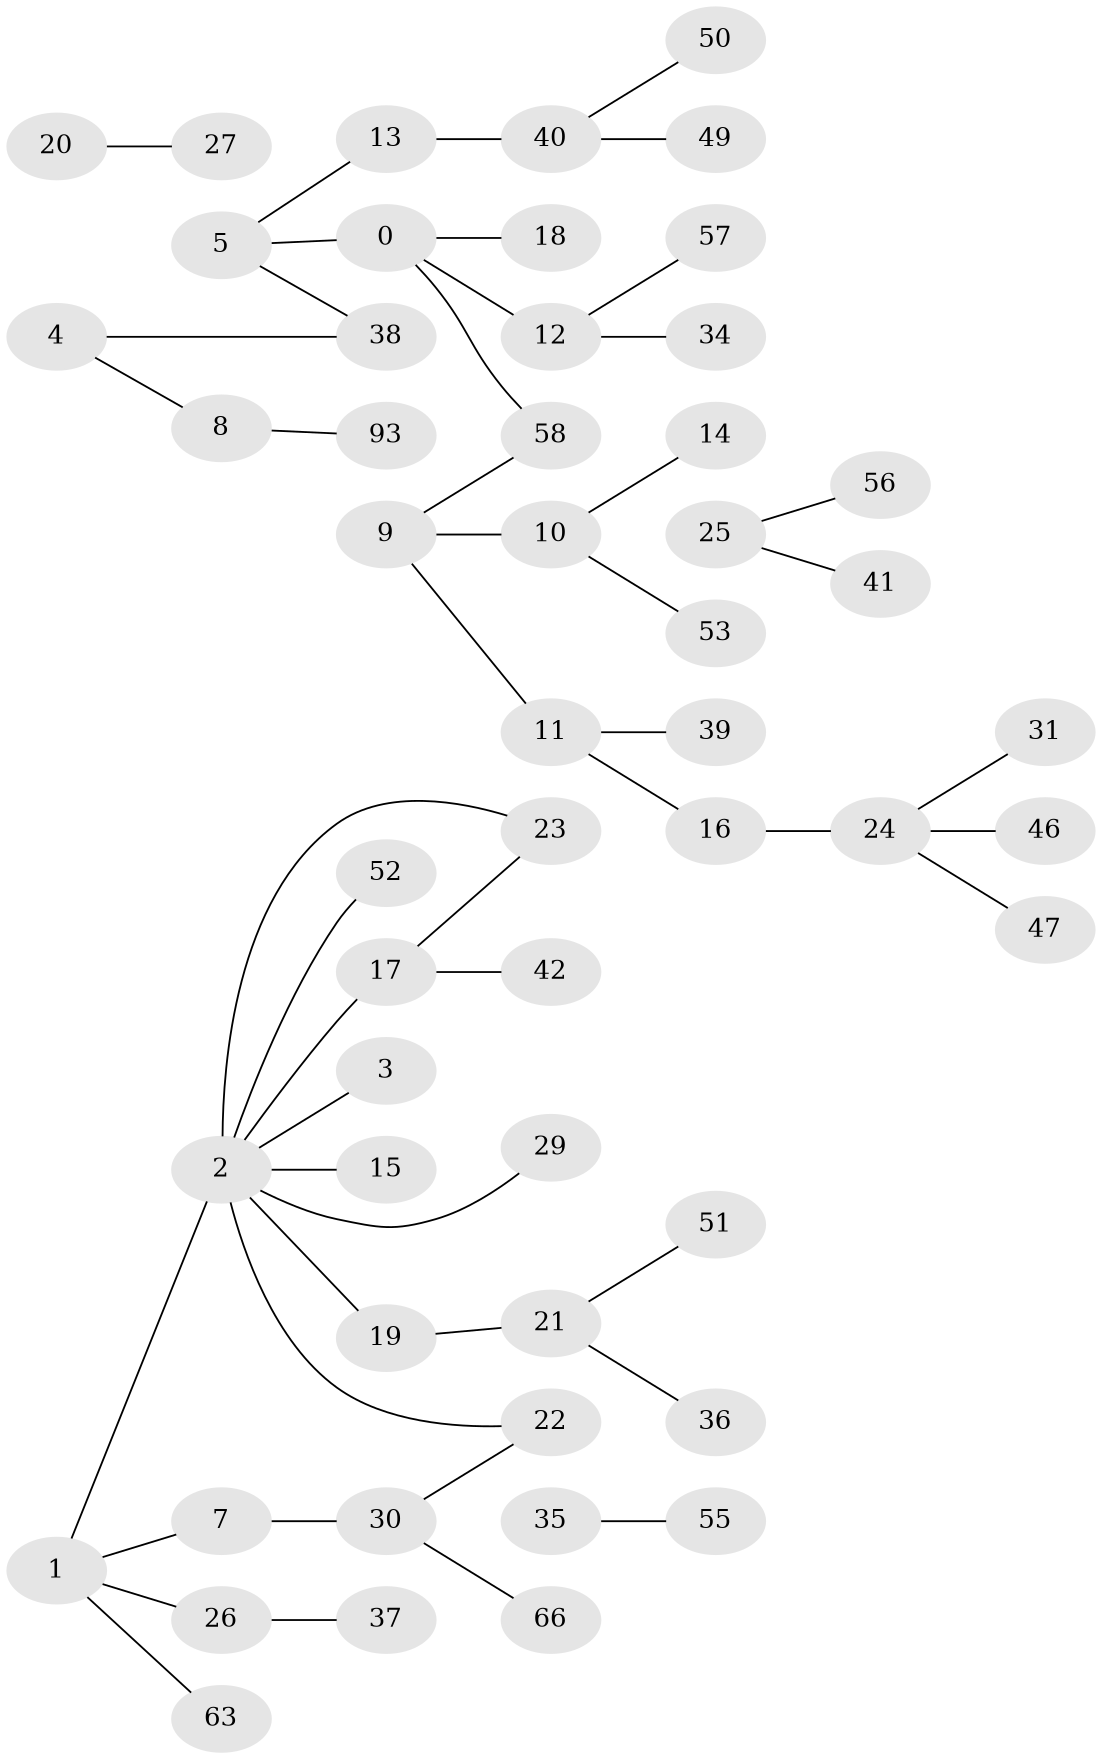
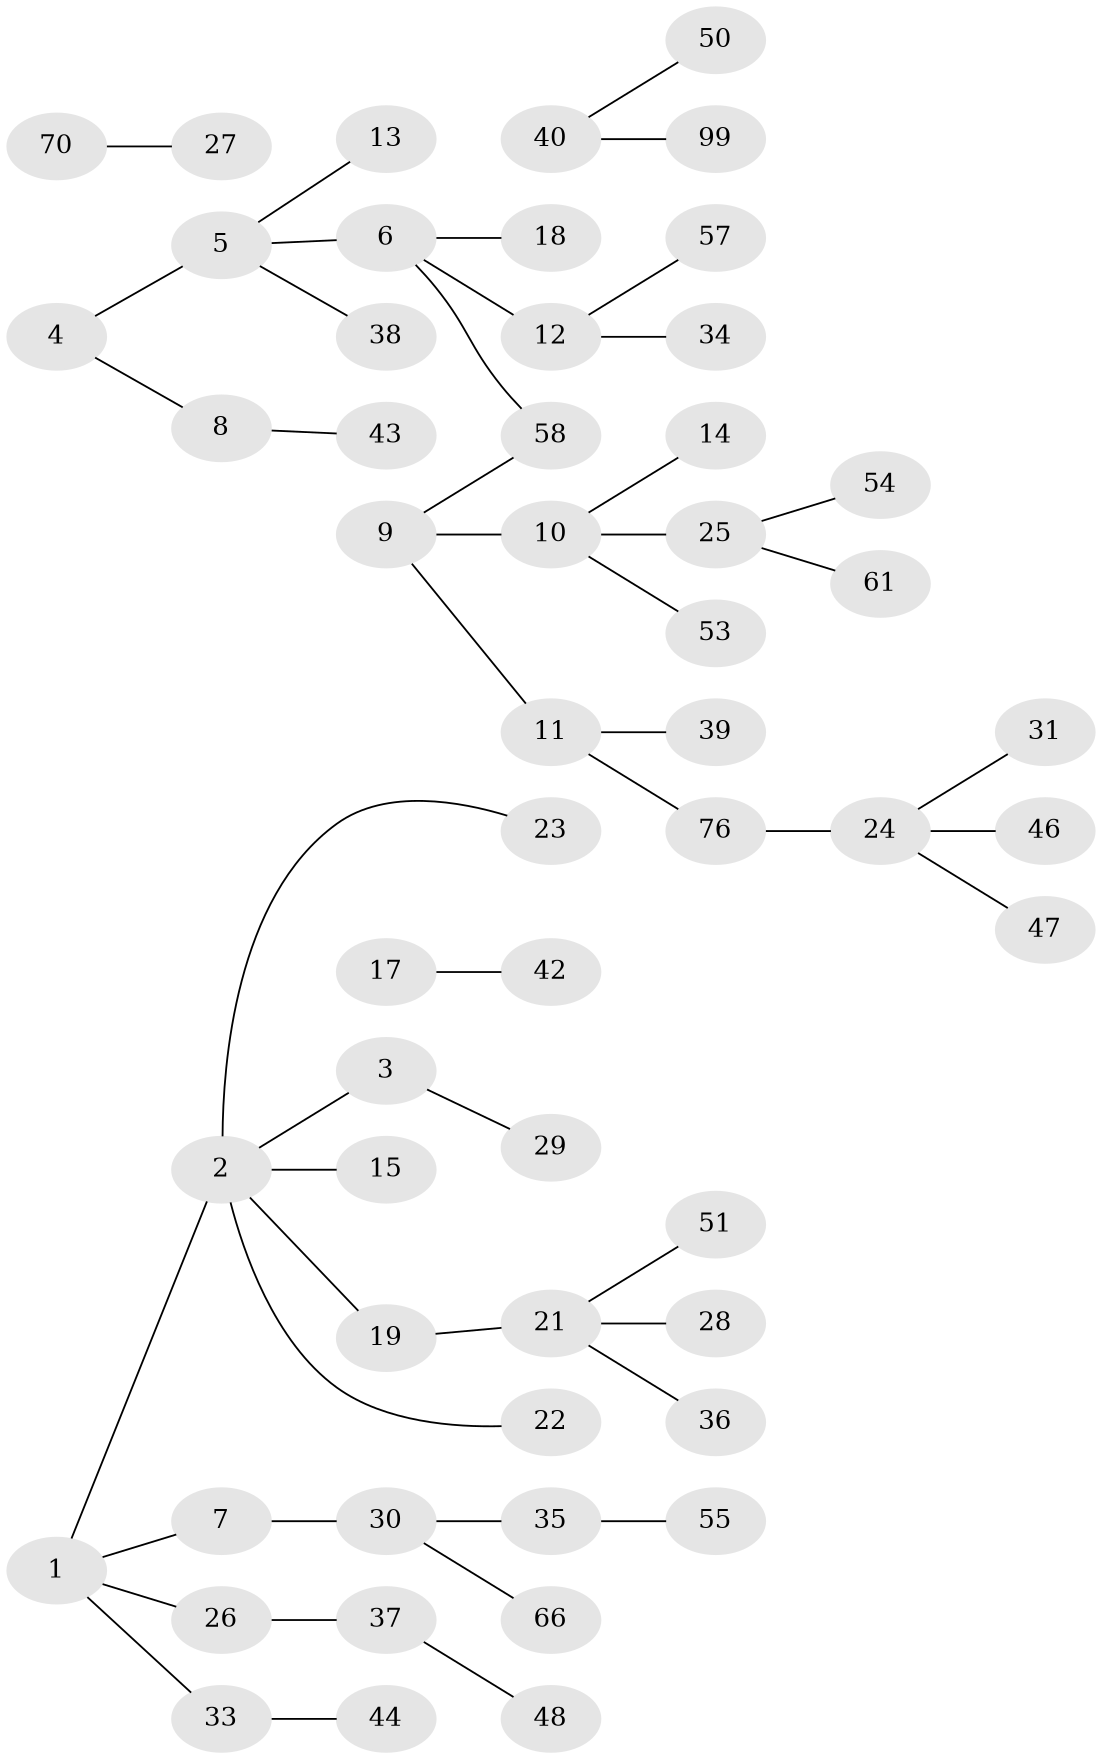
(469, 139) -> none
(716, 139) -> (716, 139)
(57, 146) -> (57, 146)
(386, 238) -> (386, 238)
(222, 337) -> (139, 291)
(386, 436) -> (386, 436)
(880, 485) -> (880, 485)
none -> (634, 535)
(880, 584) -> (880, 584)
(716, 831) -> (716, 831)
(386, 873) -> none
(469, 901) -> none
(299, 1068) -> none
(393, 1227) -> (469, 1109)
none -> (716, 1323)
(469, 1472) -> (469, 1521)
(221, 1719) -> (221, 1719)
none -> (386, 1719)
none -> (551, 1719)
